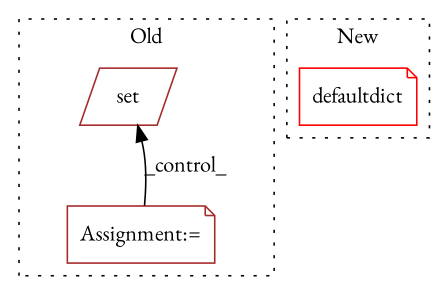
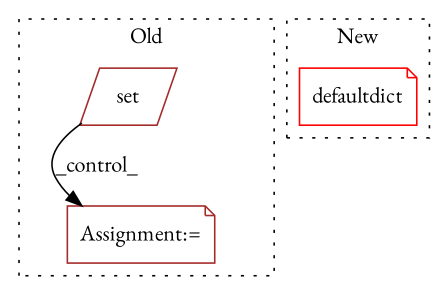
(146, 173) -> (53, 156)
